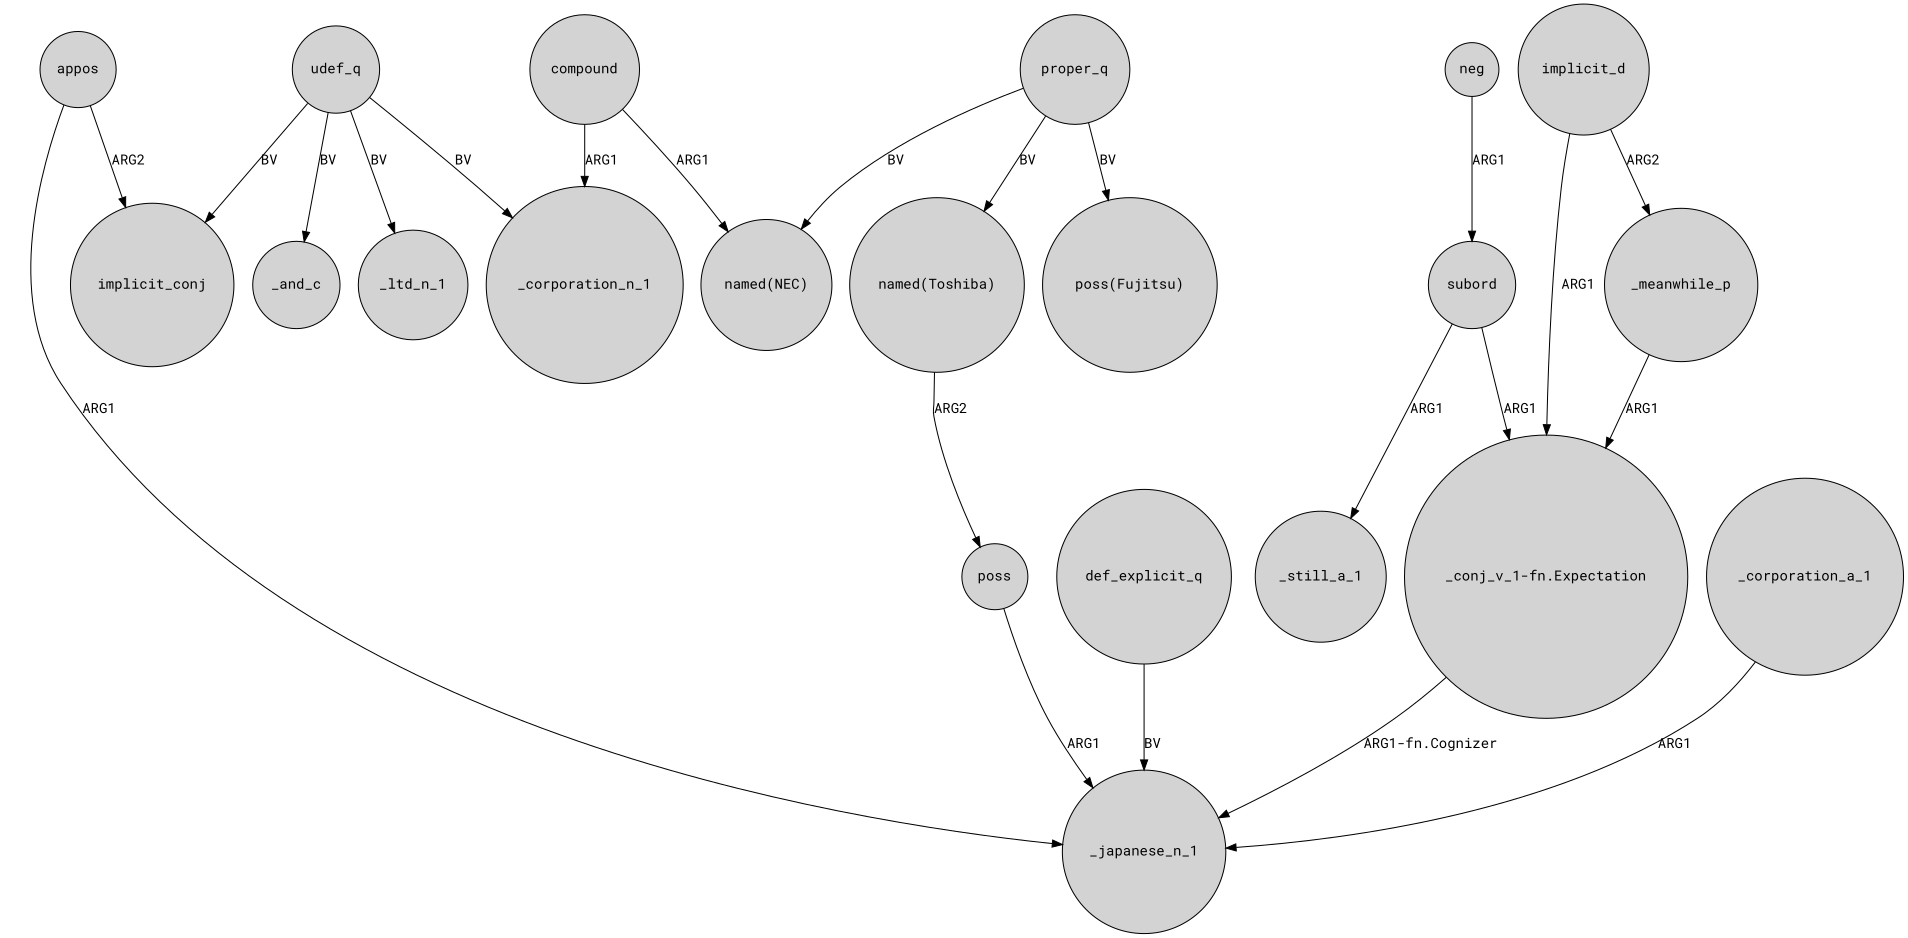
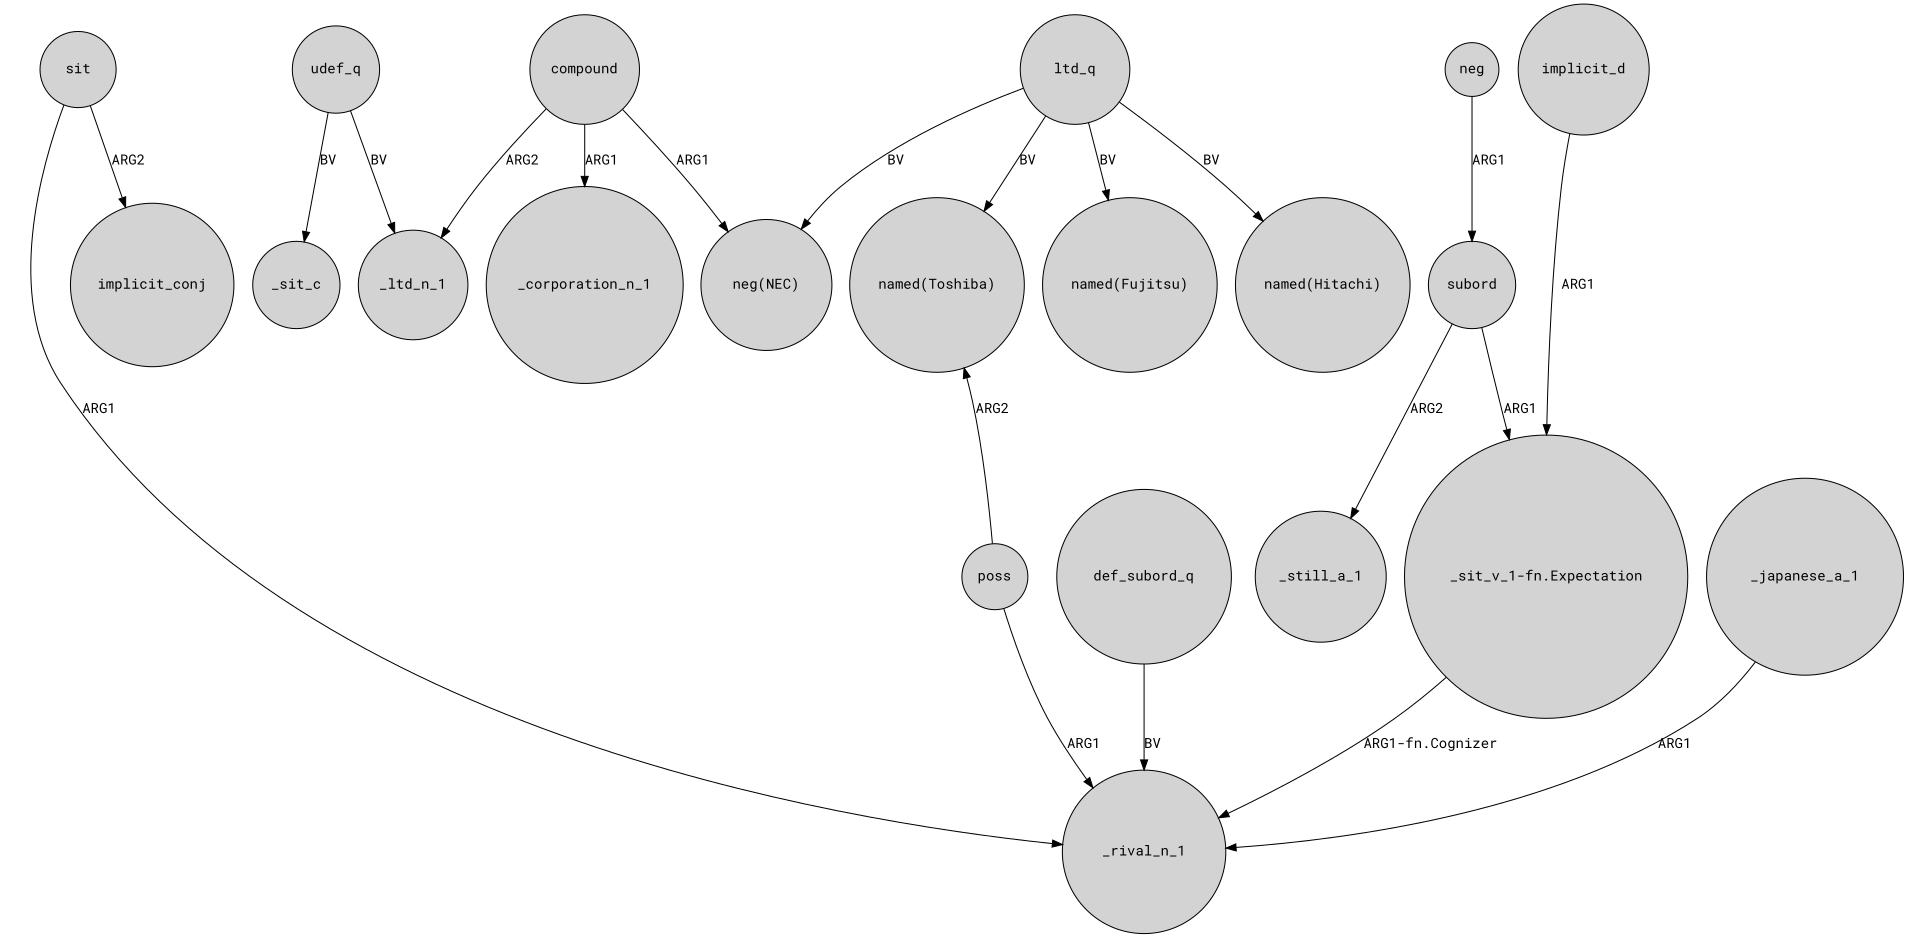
(78, 70) -> (78, 70)
(1075, 70) -> (1075, 70)
(438, 153) -> none
(260, 159) -> none
none -> (494, 167)
(296, 285) -> (296, 285)
(766, 285) -> (766, 285)
(1130, 285) -> (1130, 285)
none -> (1323, 285)
(1681, 285) -> none
(1427, 409) -> (1427, 409)
(944, 457) -> (983, 460)
(1144, 577) -> (1144, 577)
(1546, 577) -> (1546, 577)
(1805, 577) -> (1805, 577)
(1144, 852) -> (1144, 852)
